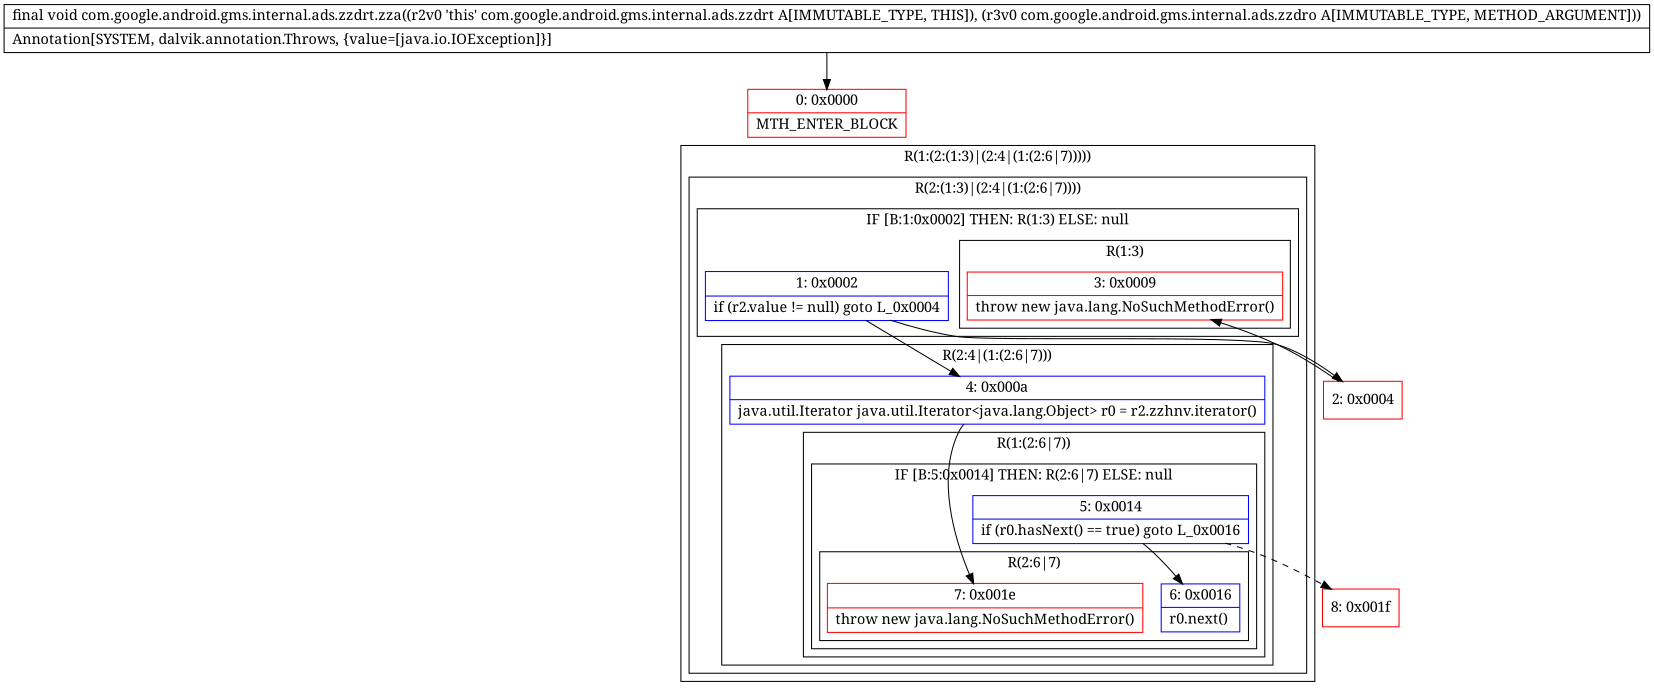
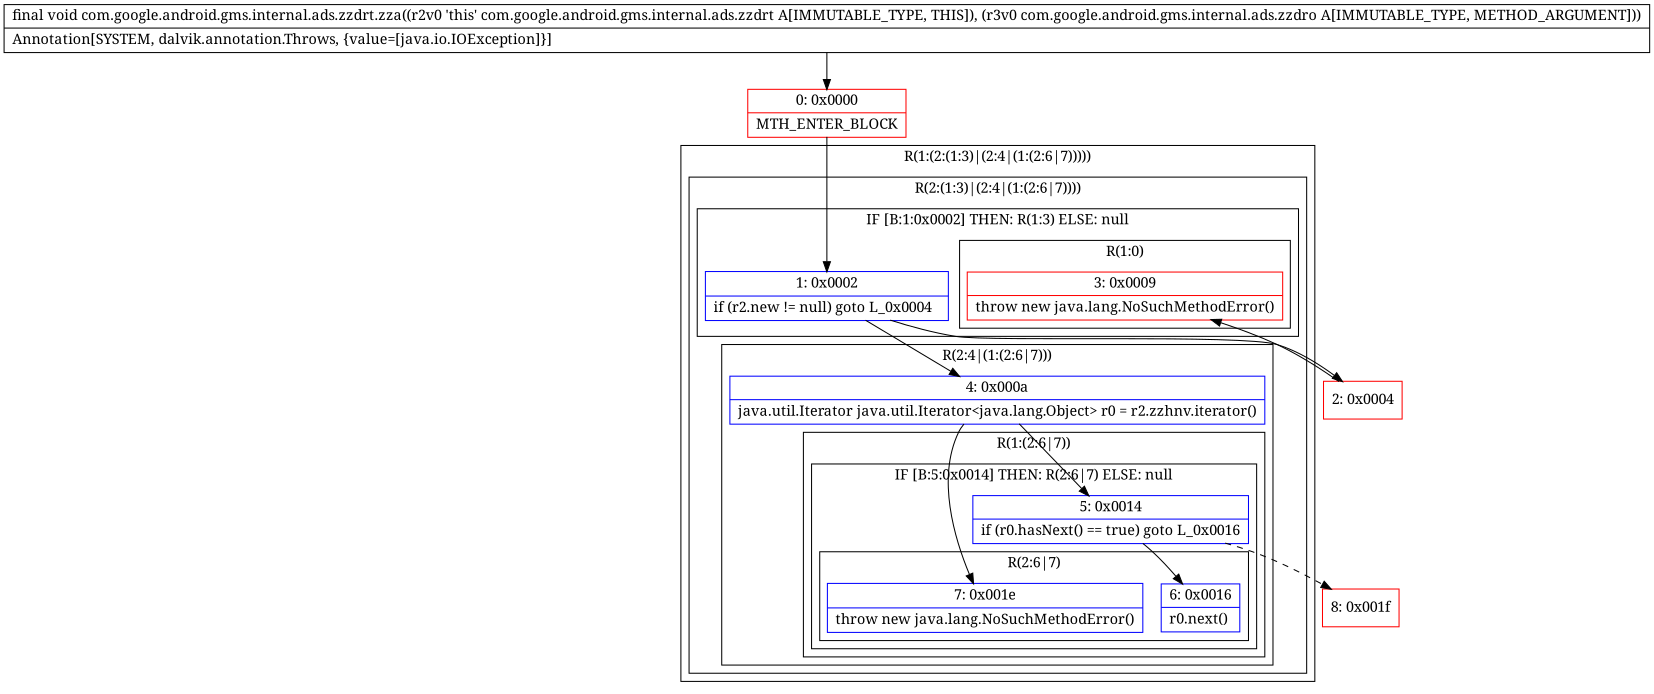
none -> (827, 199)
(1125, 252) -> (1125, 252)
(827, 308) -> (823, 308)
none -> (1050, 456)
(985, 608) -> (985, 608)
